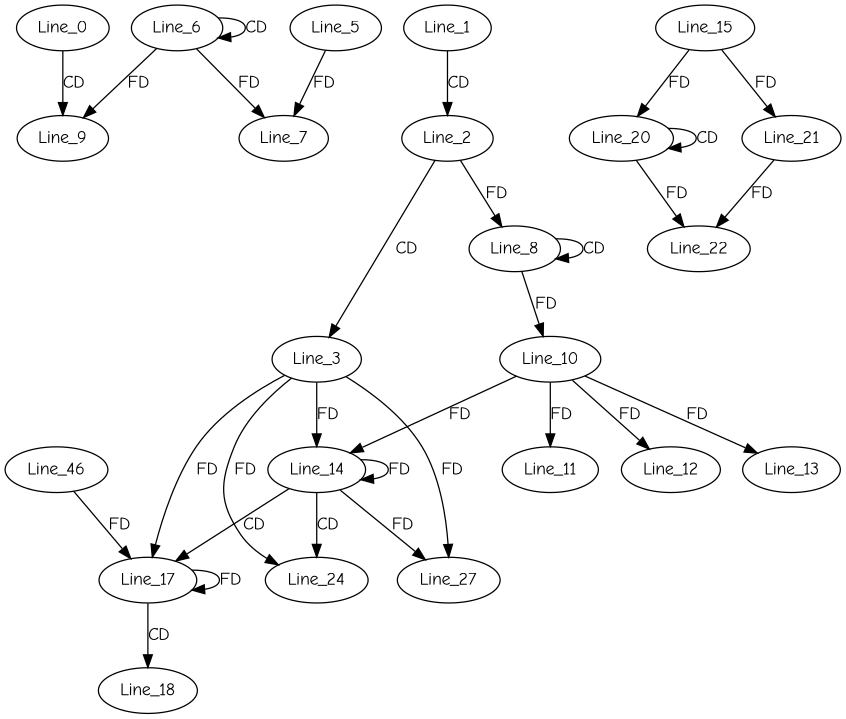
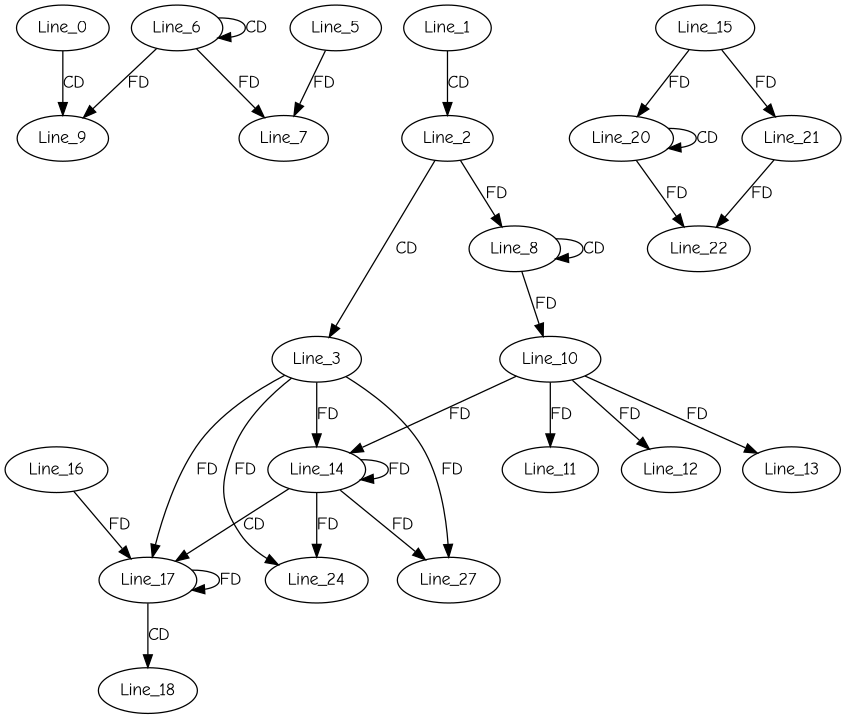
(56, 470) -> (56, 470)
(328, 525) -> (328, 525)
